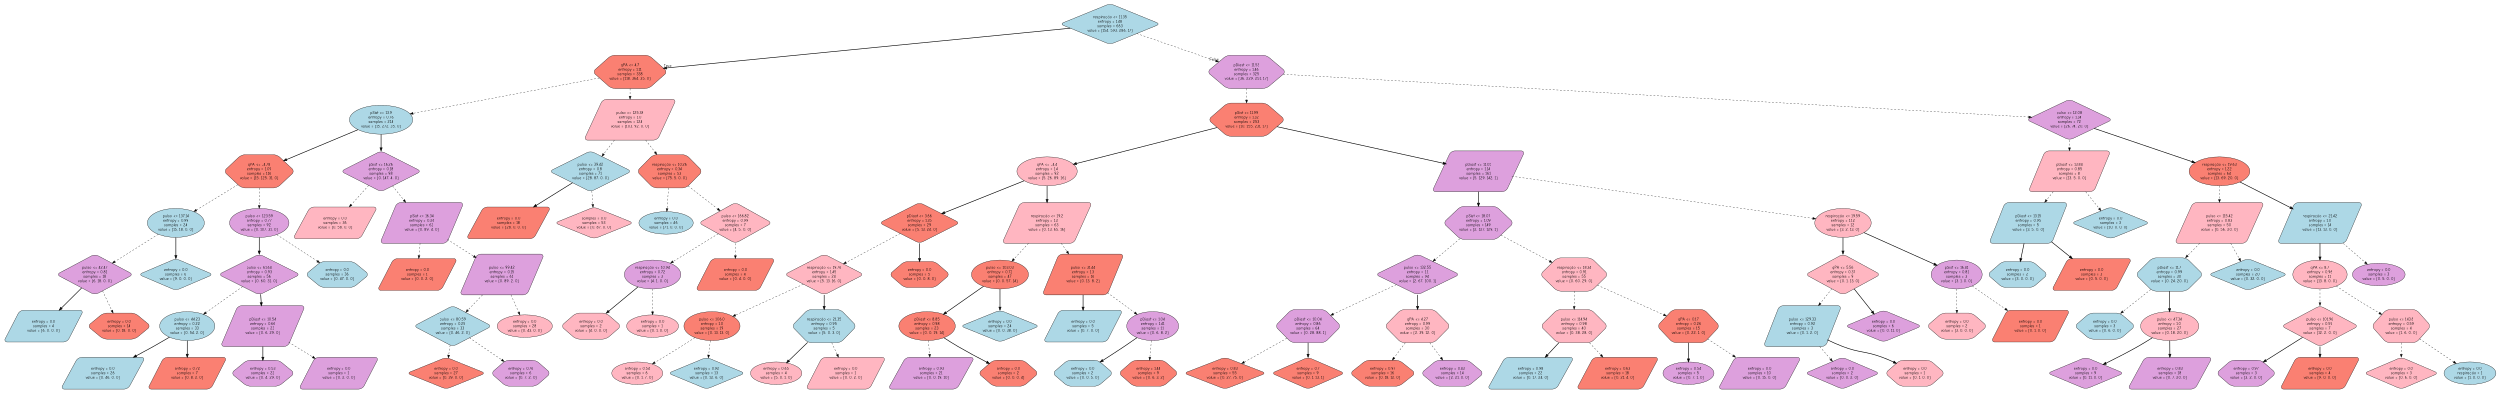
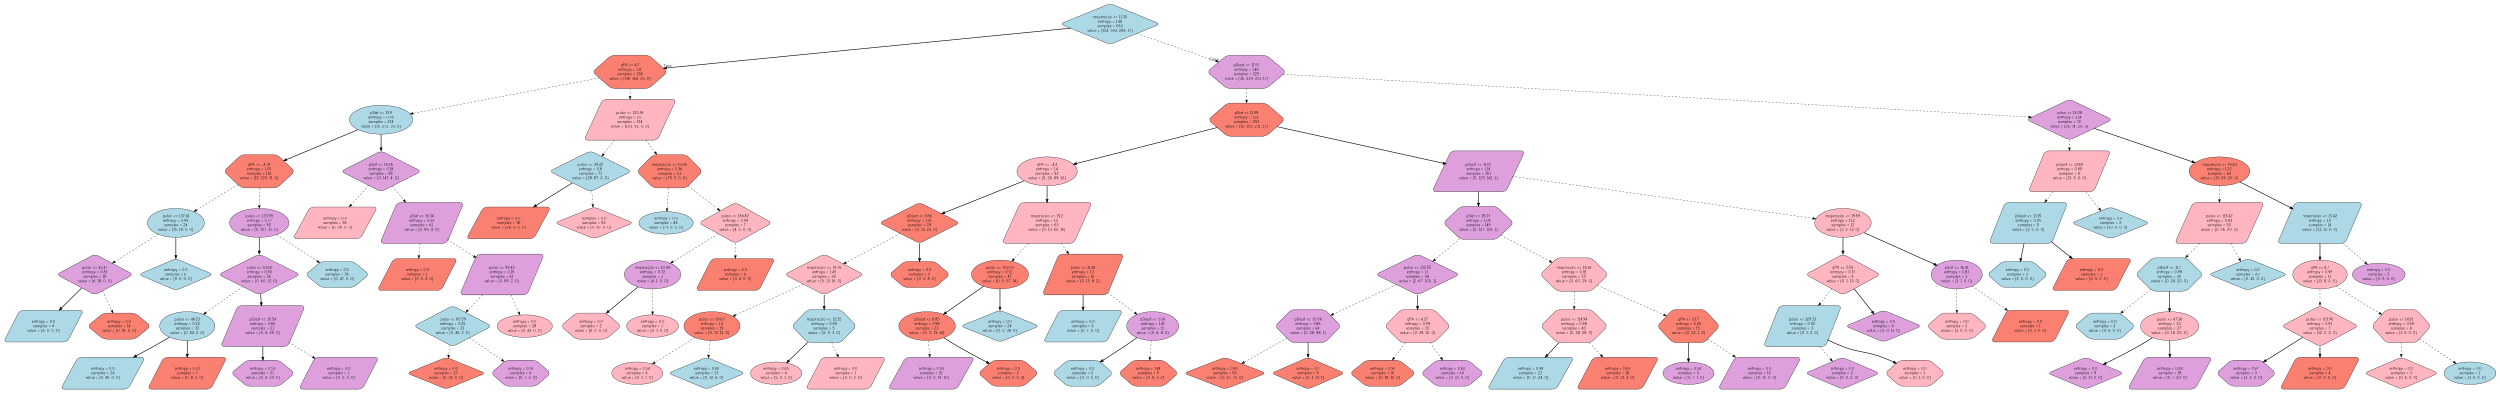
(2470, 373) -> (2470, 373)
